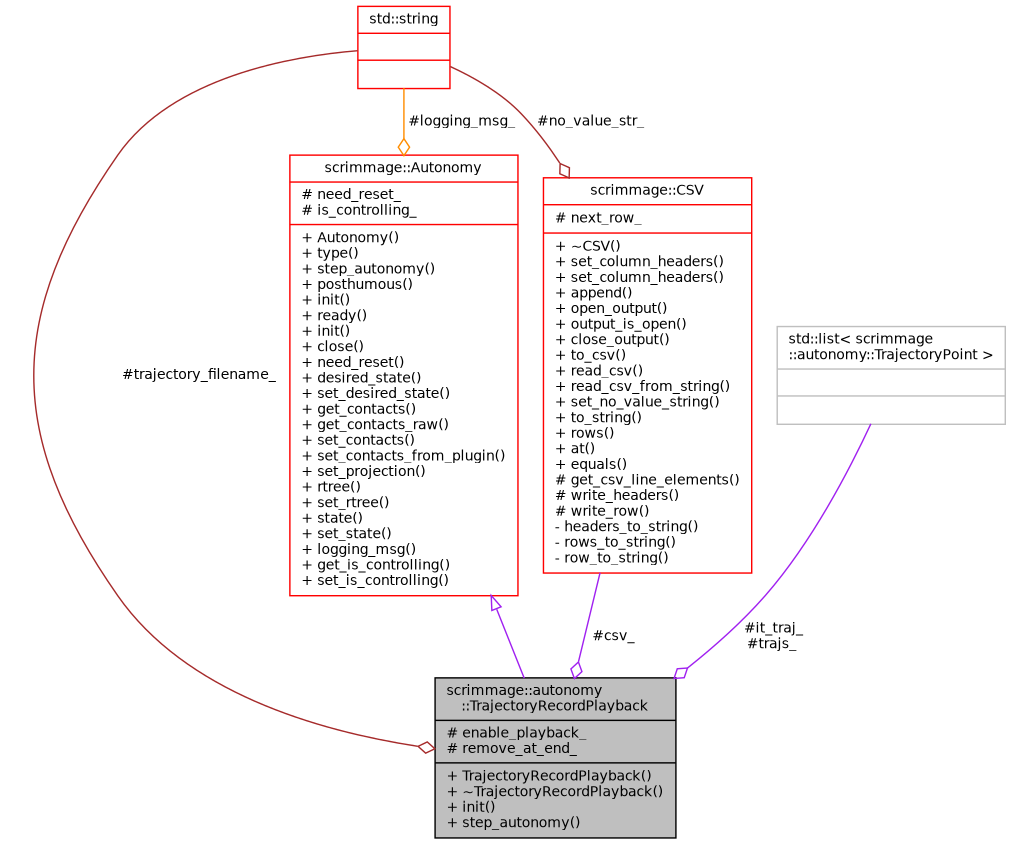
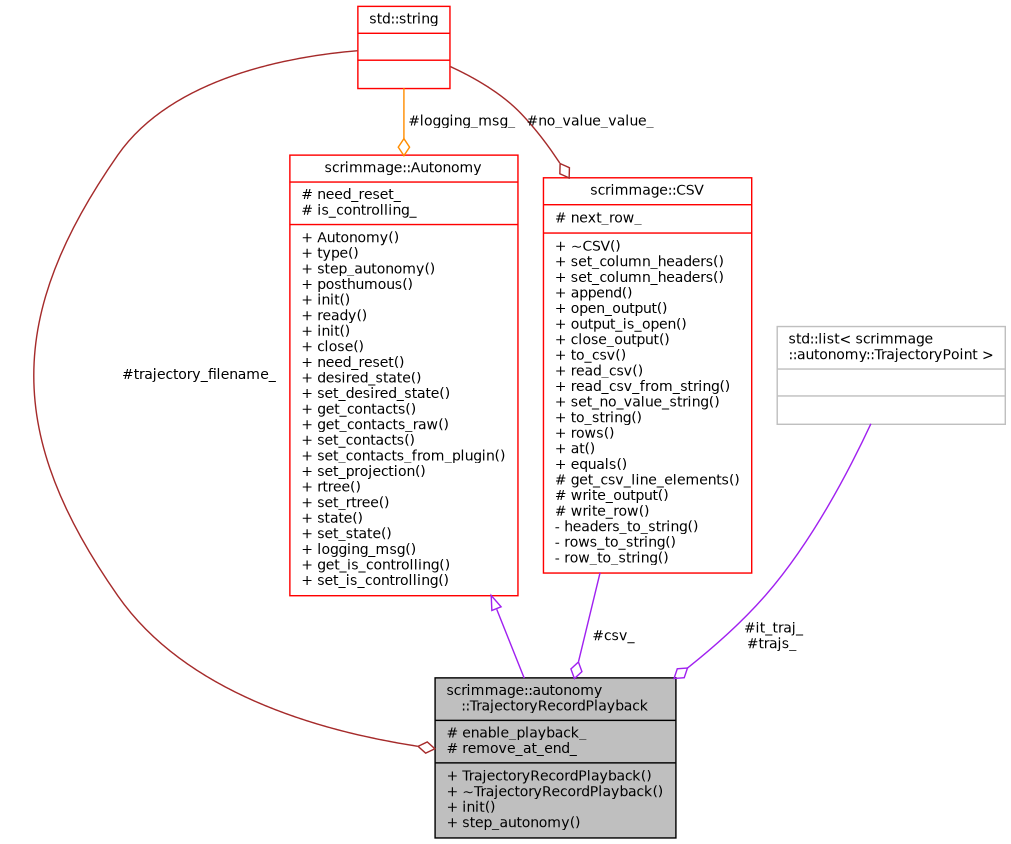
(589, 122) -> (589, 122)
(617, 496) -> (612, 496)
